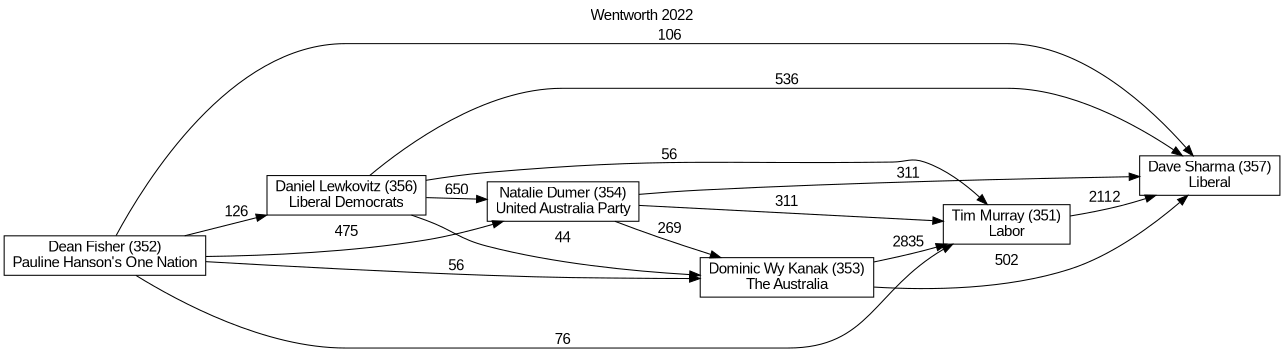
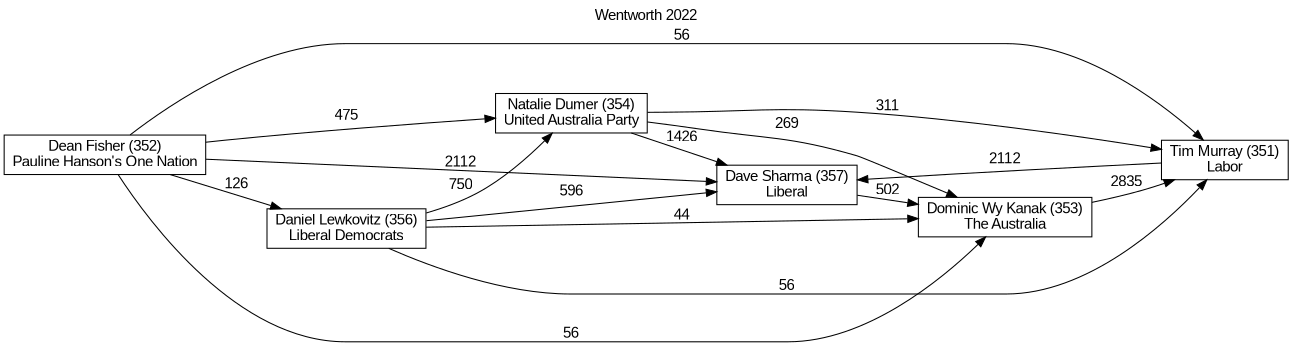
(670, 36) -> (461, 163)
(787, 81) -> (571, 192)
(909, 174) -> (682, 138)
(457, 191) -> (461, 185)
(1037, 278) -> (882, 199)
(563, 340) -> (682, 36)
